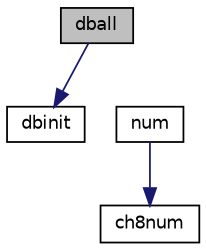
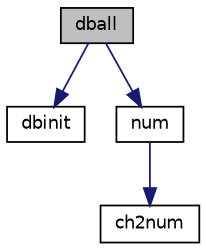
none -> (119, 67)
(150, 224) -> (150, 224)
